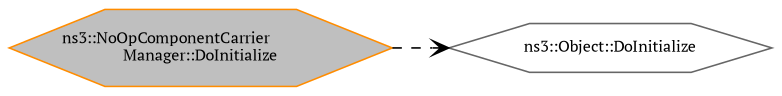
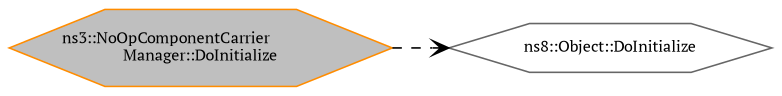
(610, 48) -> (610, 48)
